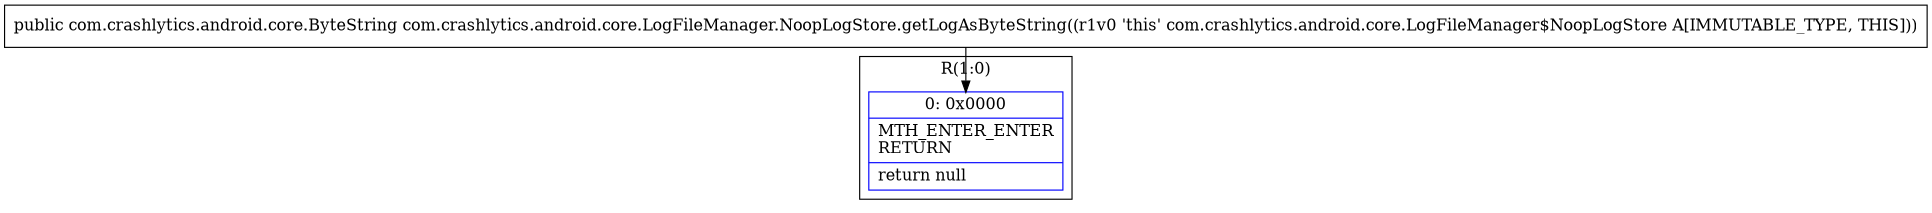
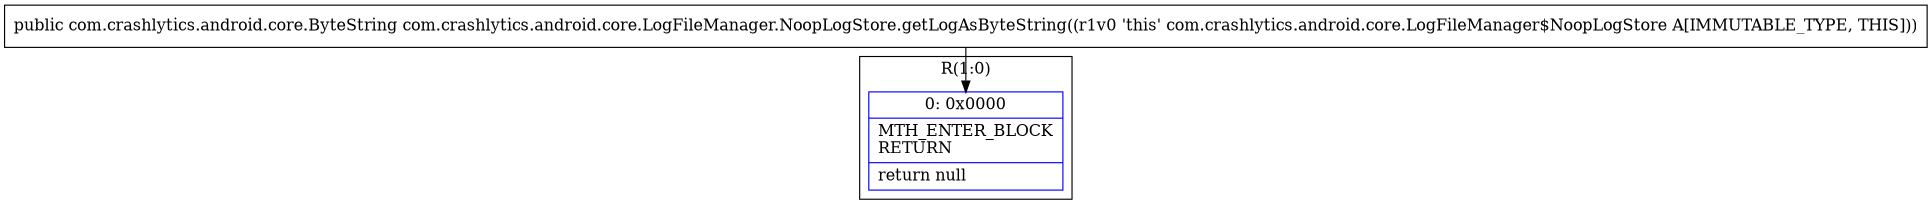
(966, 131) -> (966, 131)
